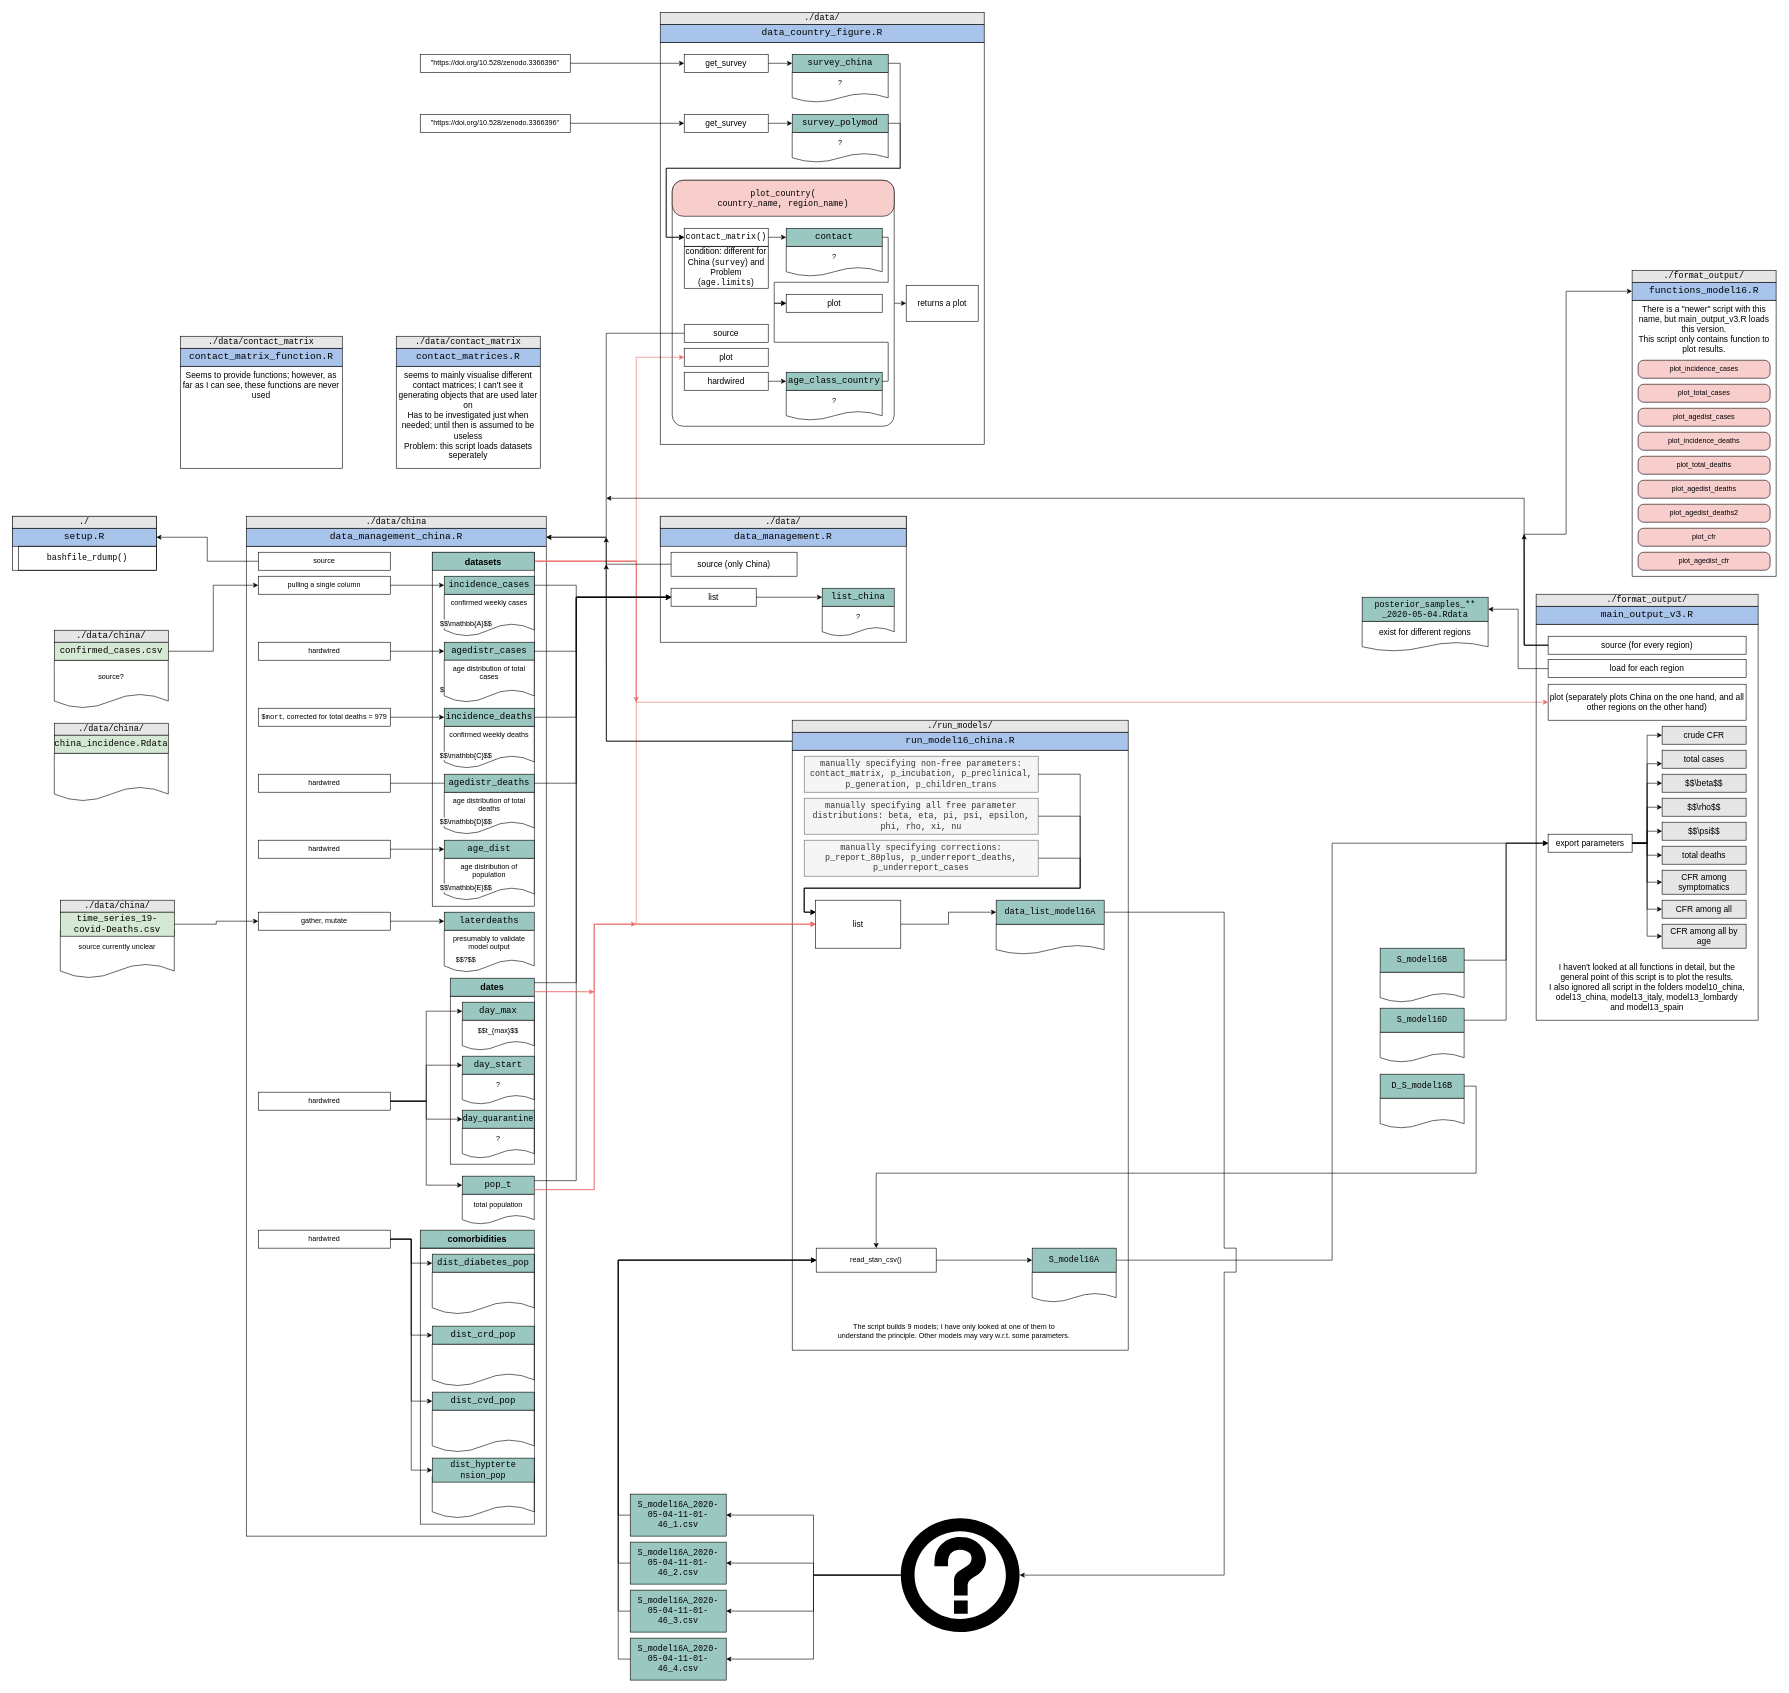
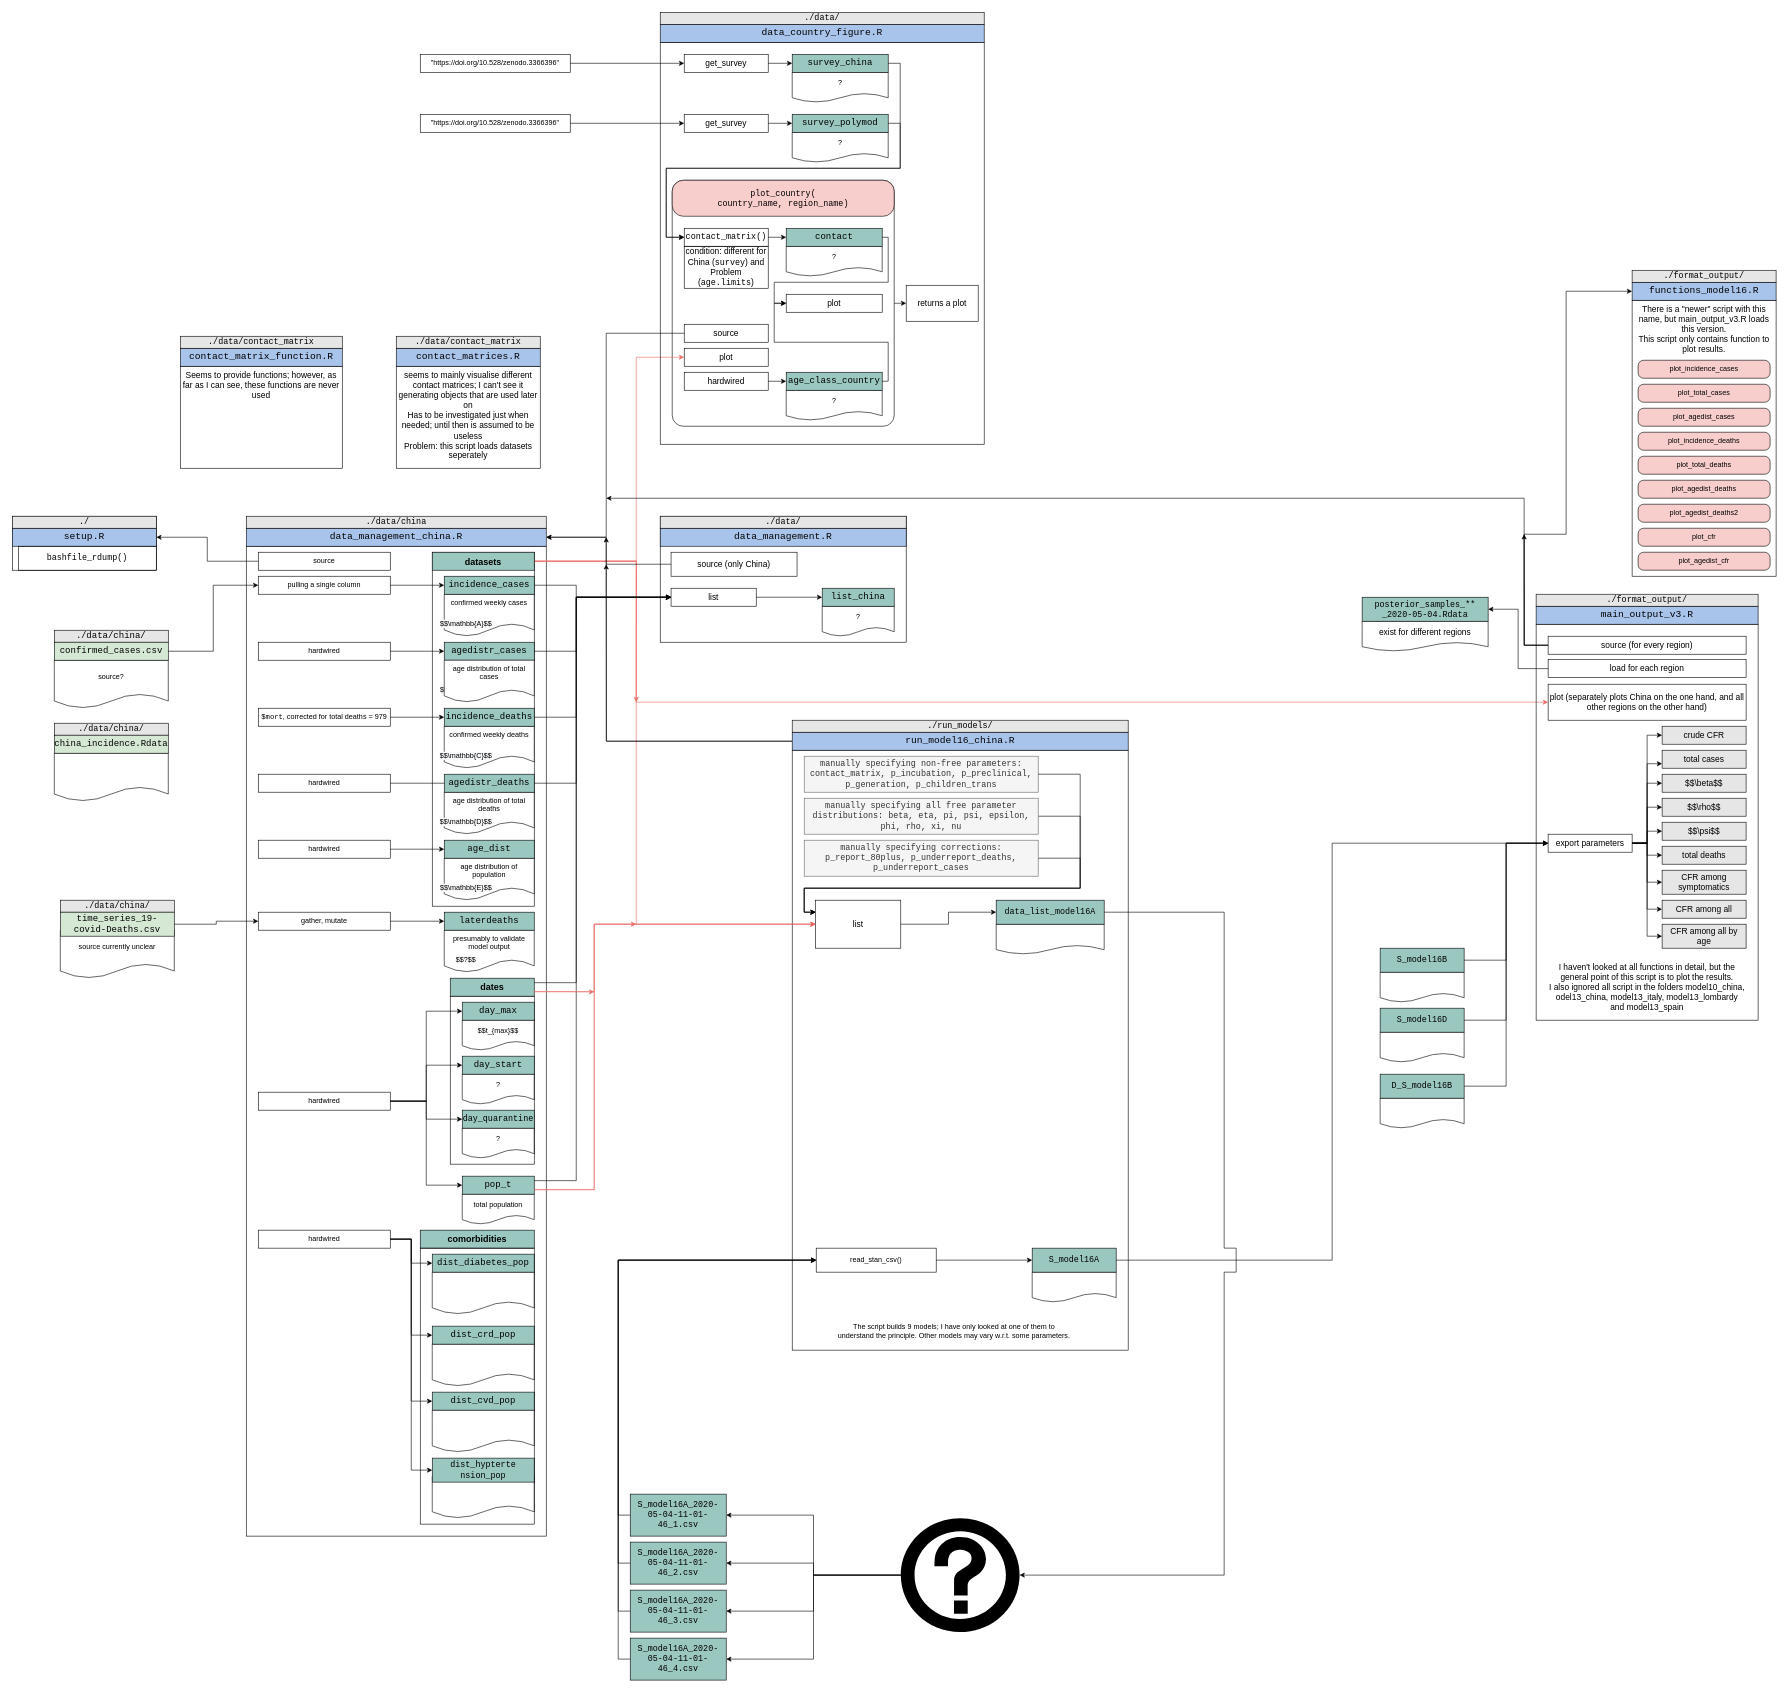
(876, 1173) -> (1506, 1071)
